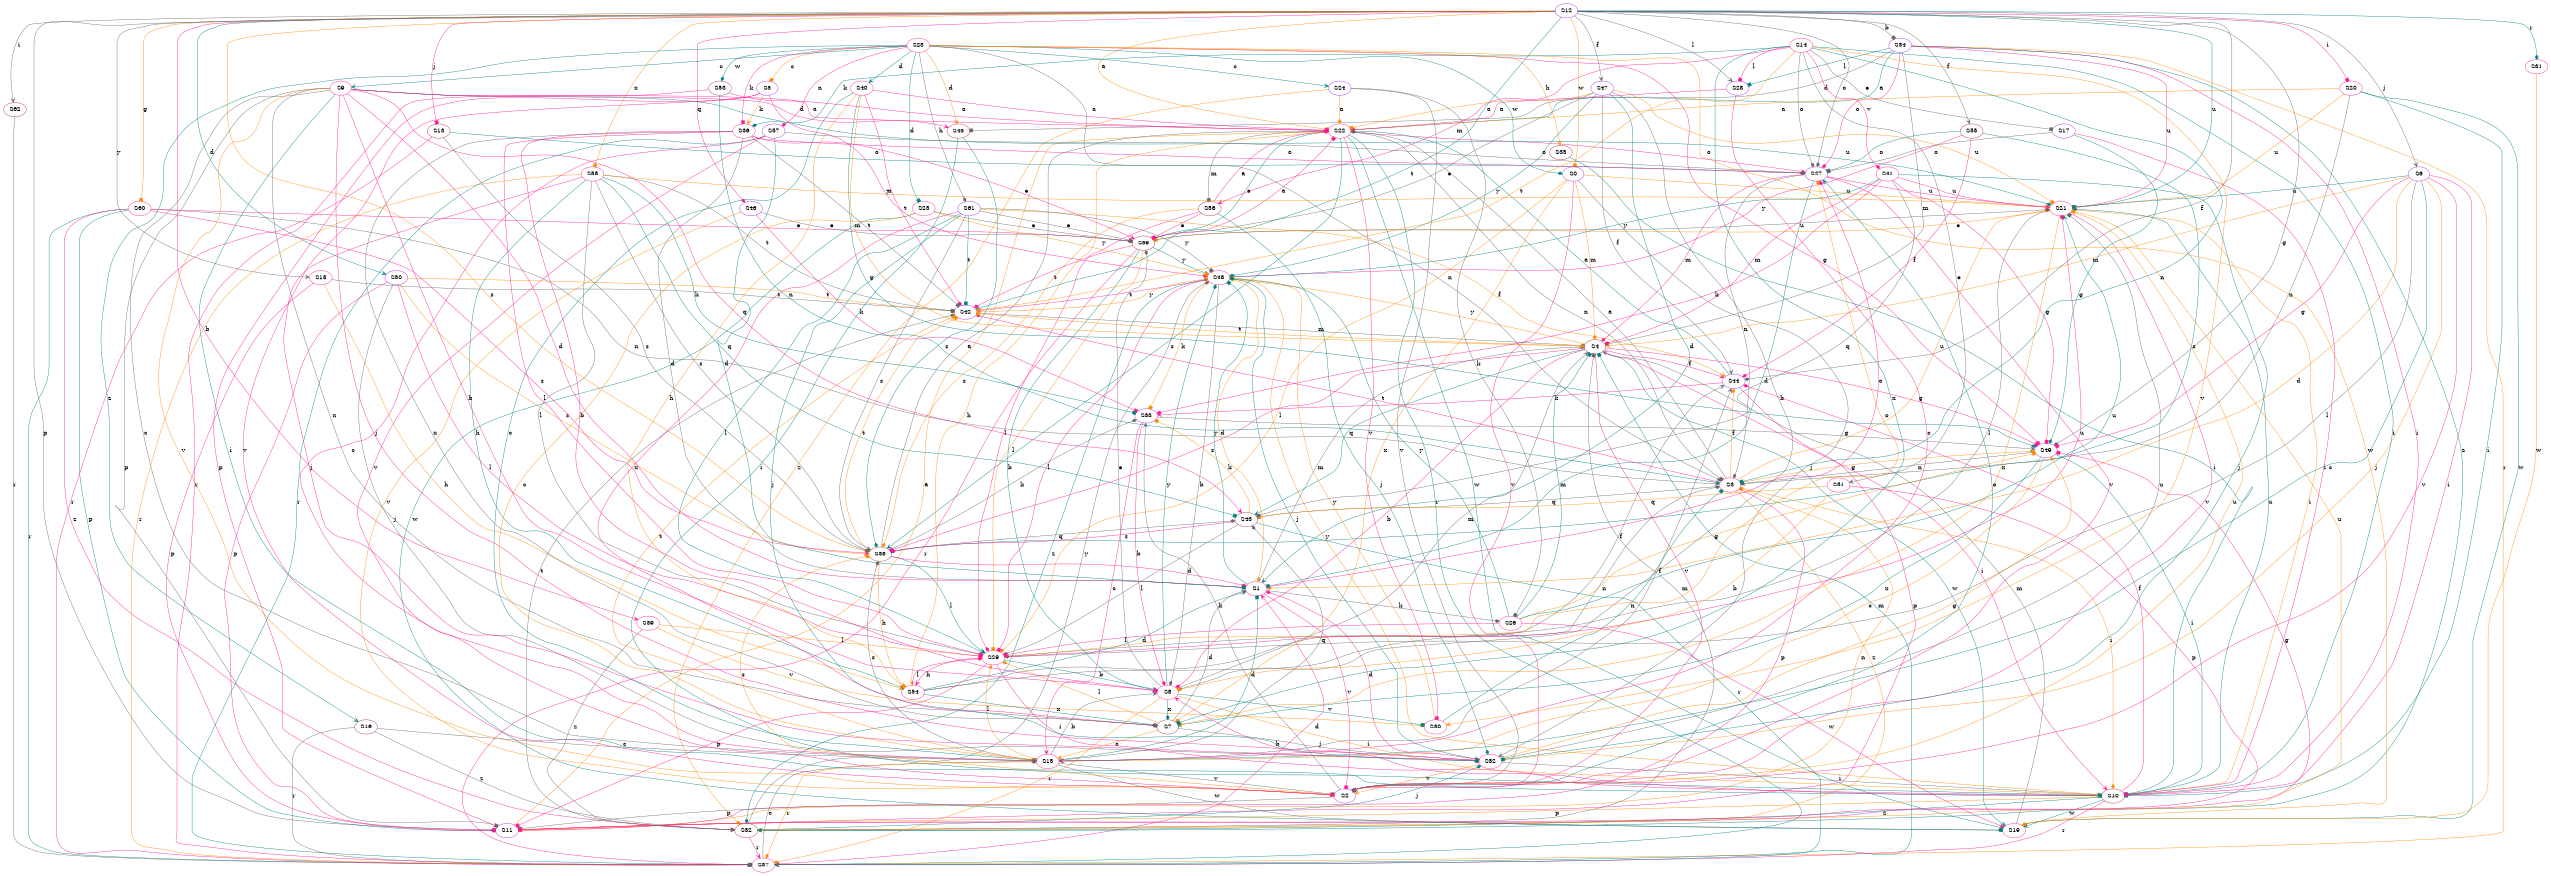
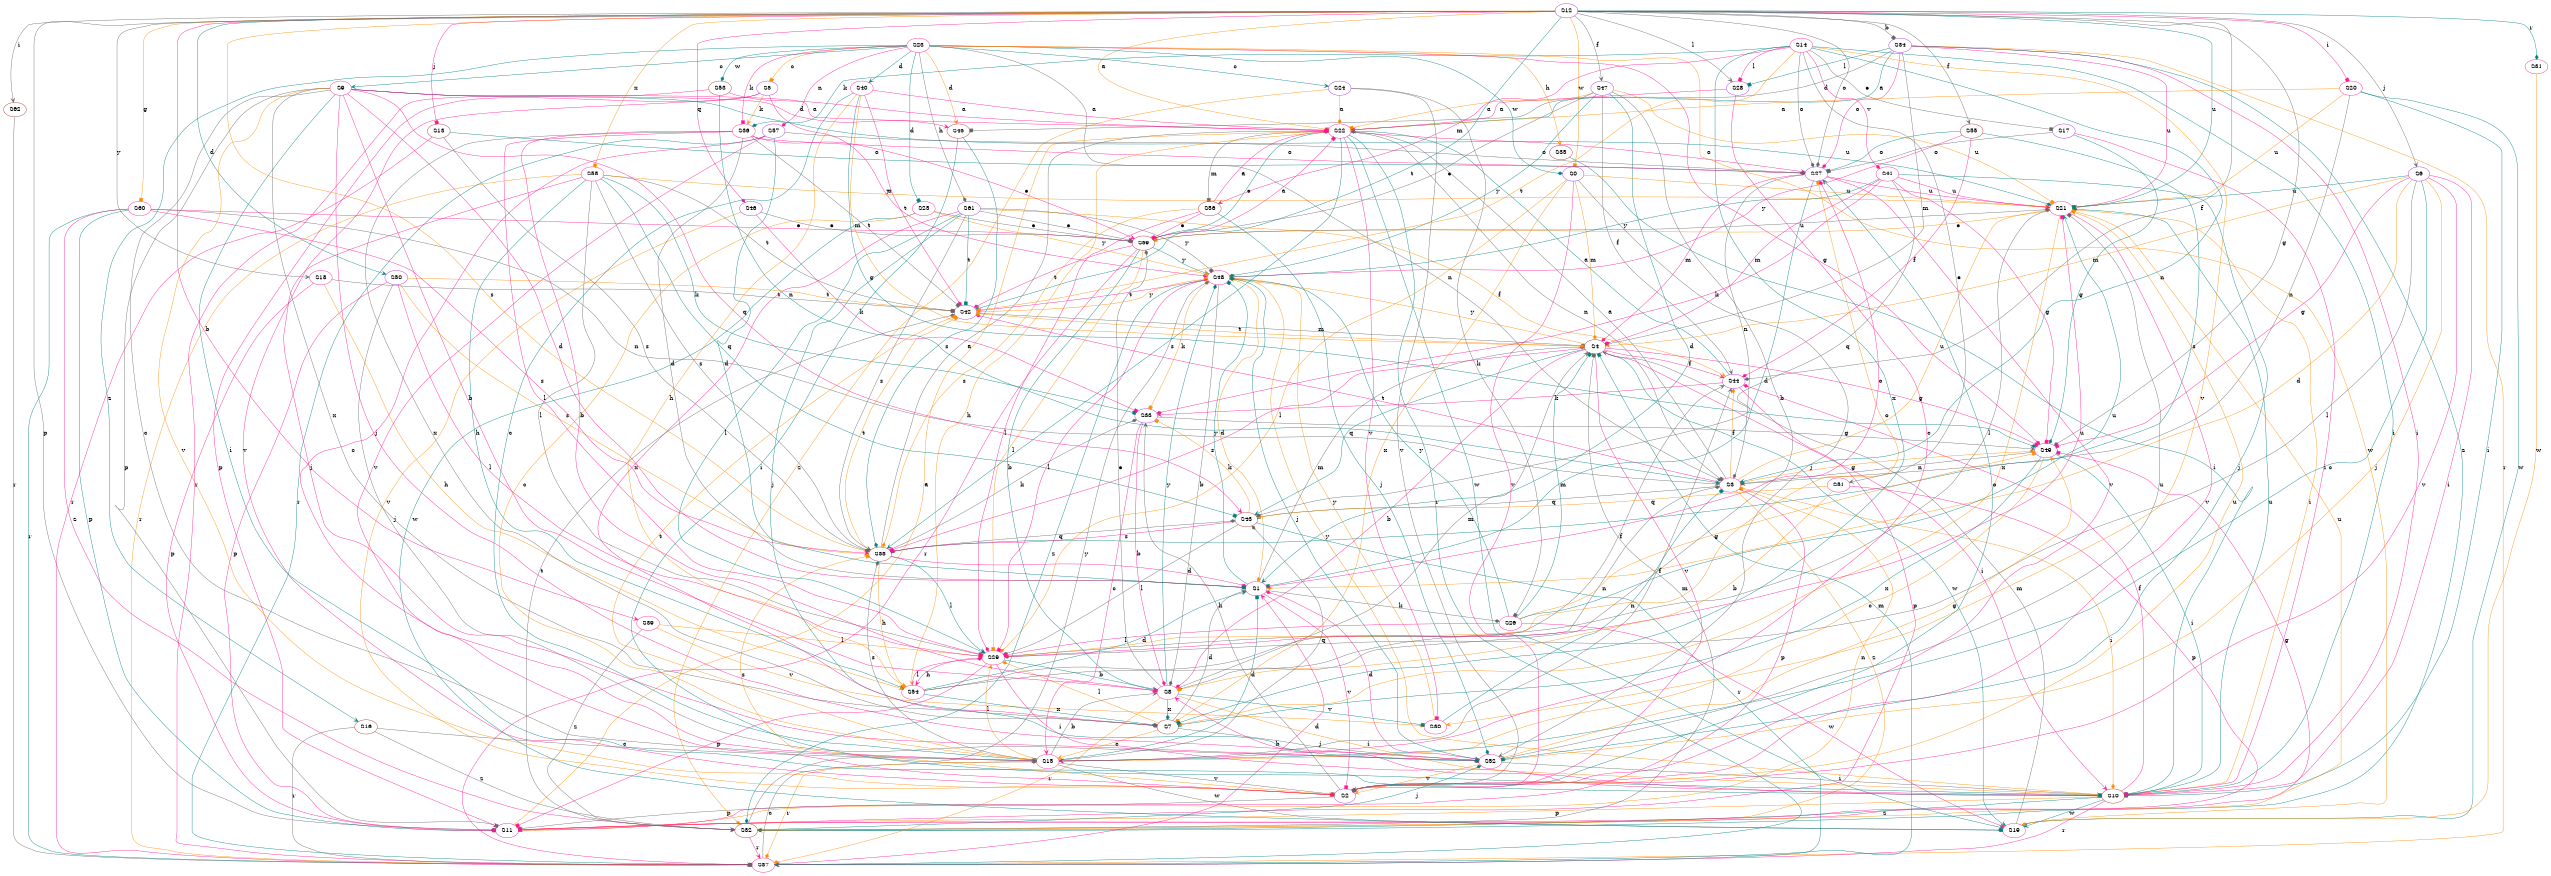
(2202, 238) -> (2202, 238)
